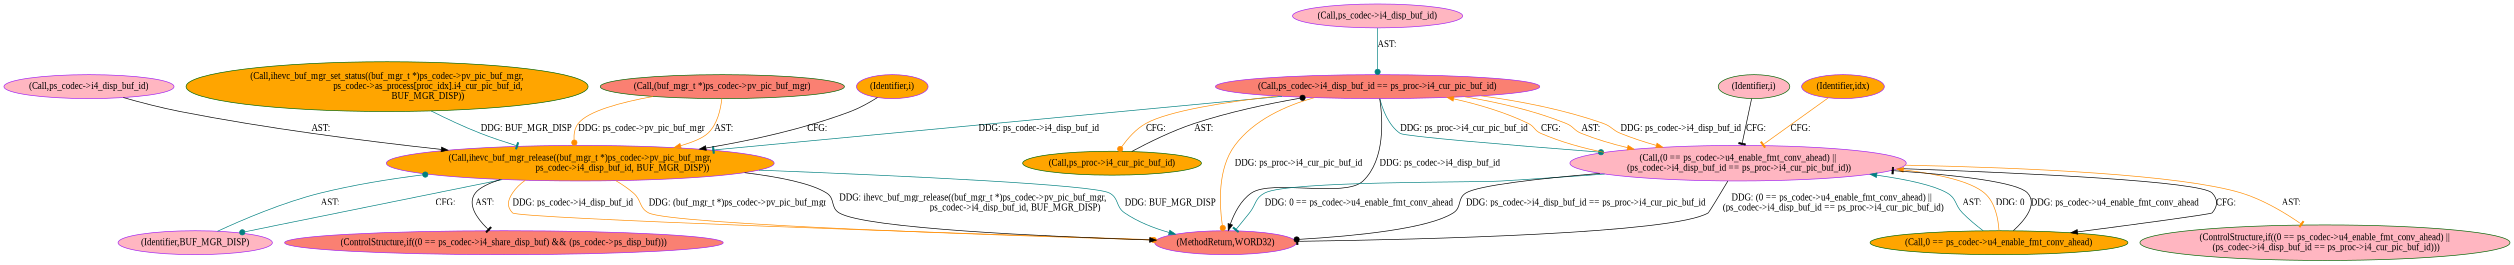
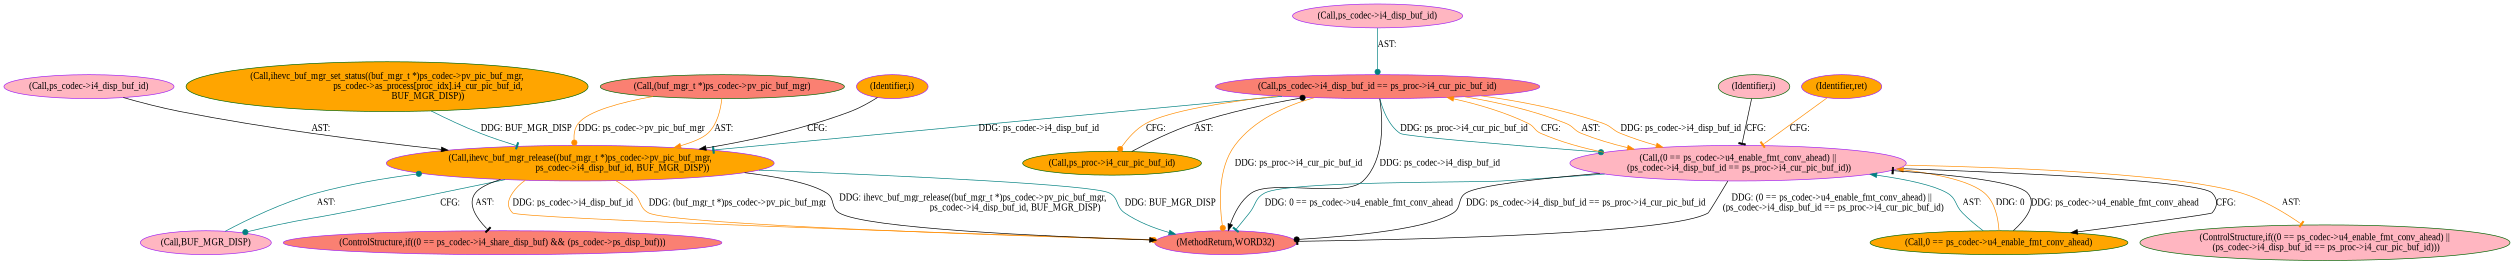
(1843, 87) -> (1842, 87)
(195, 243) -> (206, 243)
